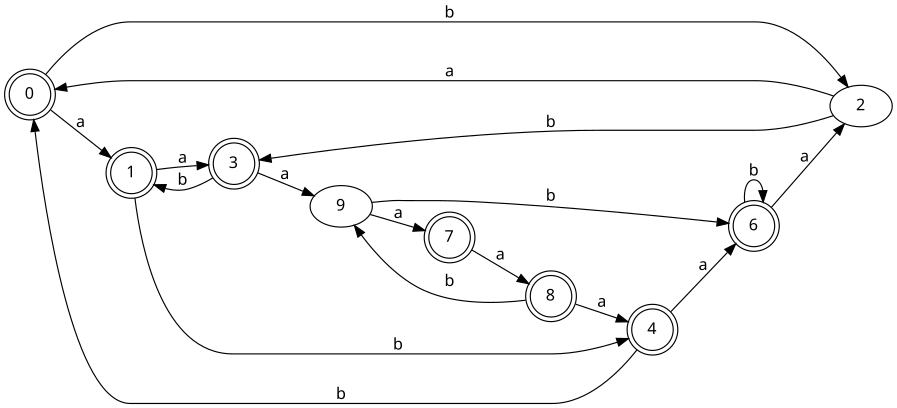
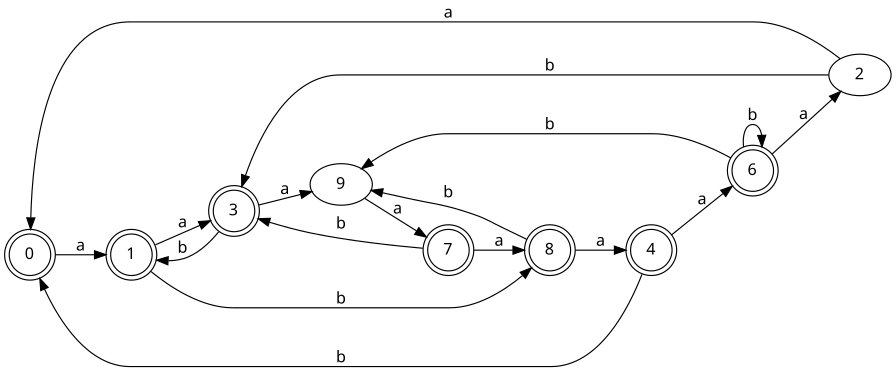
(444, 22) -> none
(545, 206) -> (550, 134)
none -> (345, 239)
(326, 354) -> (336, 308)
